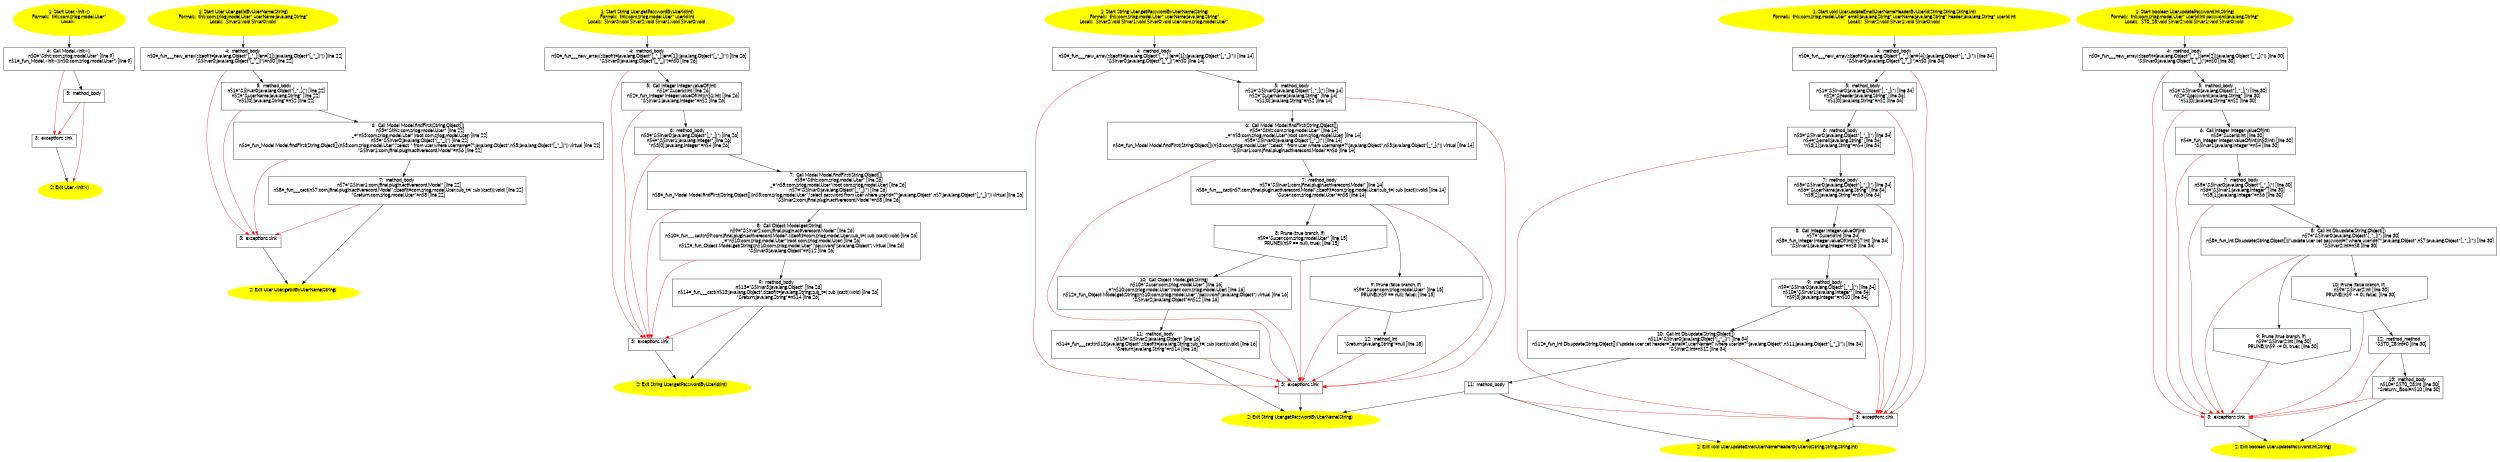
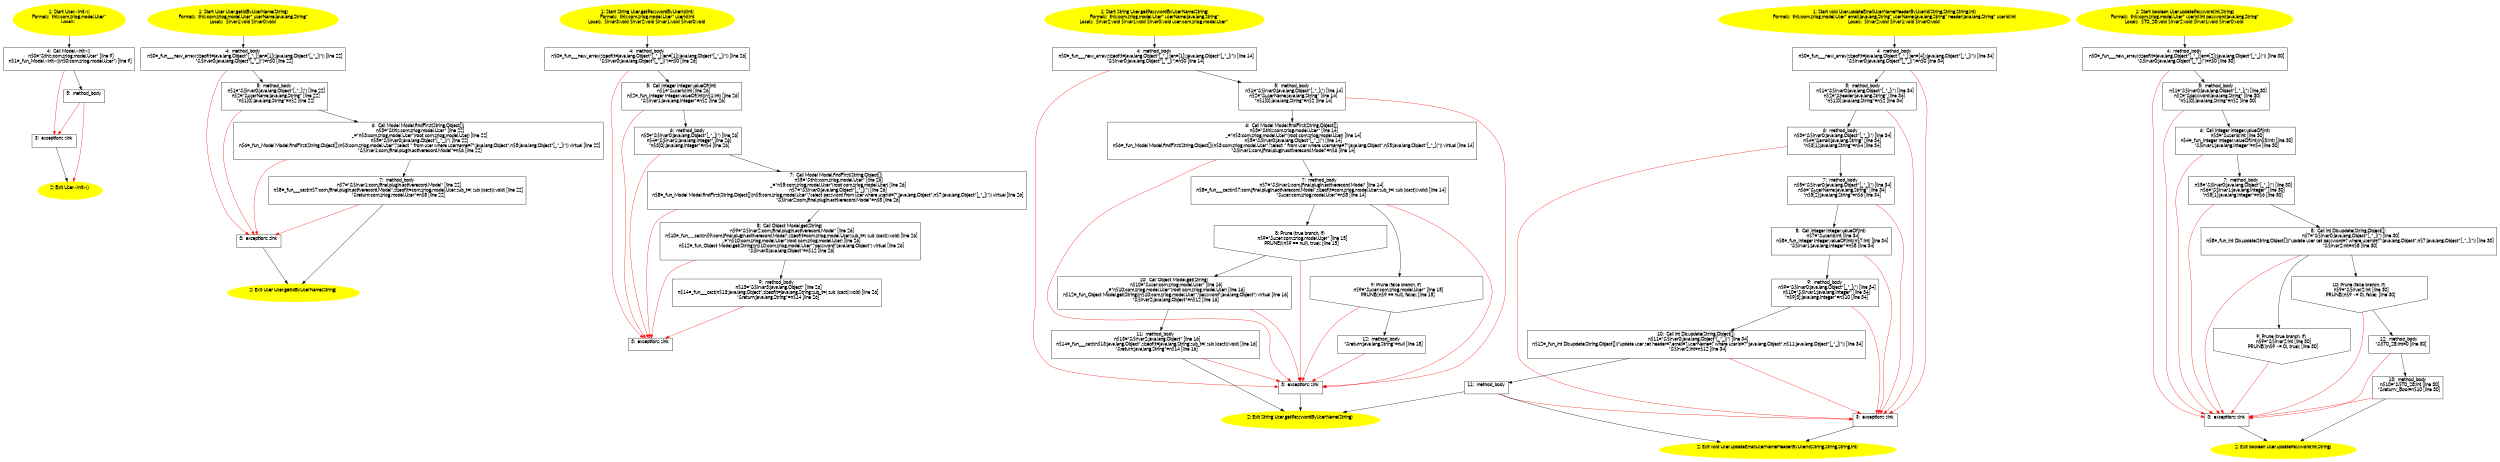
(1382, 344) -> (1382, 344)
(2399, 344) -> (2399, 344)
(682, 388) -> none
